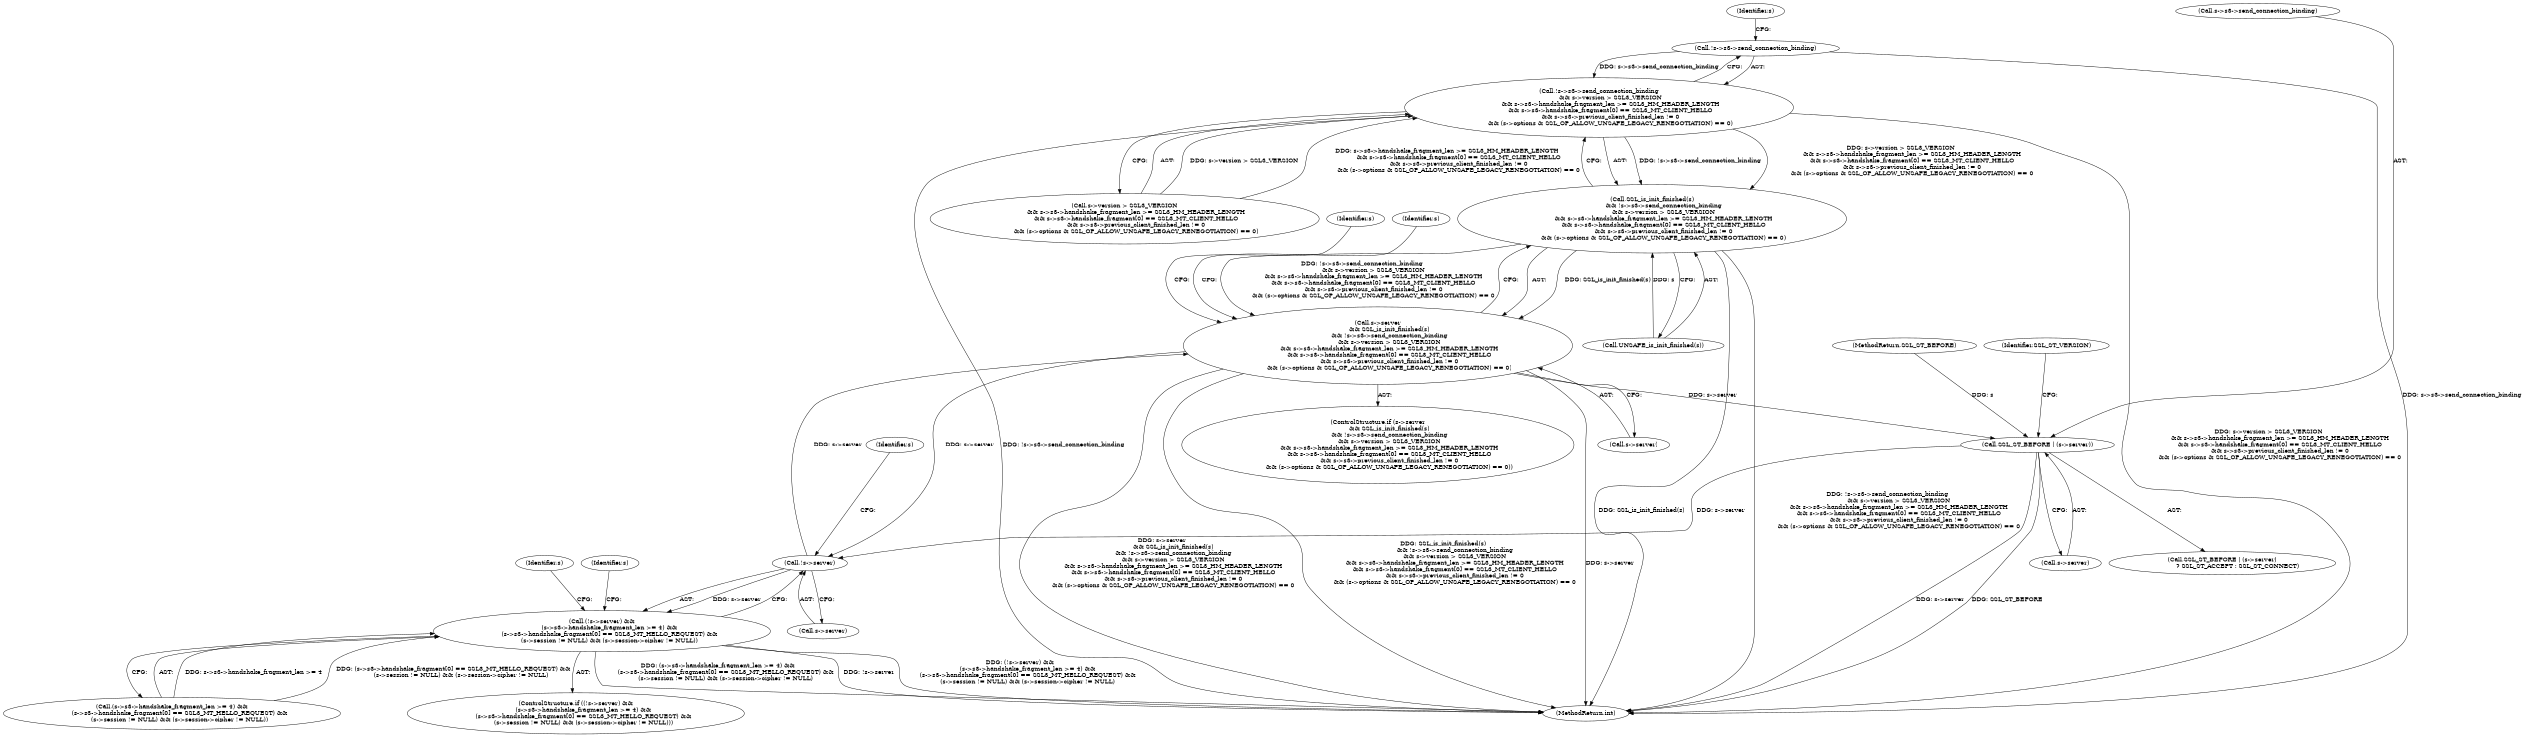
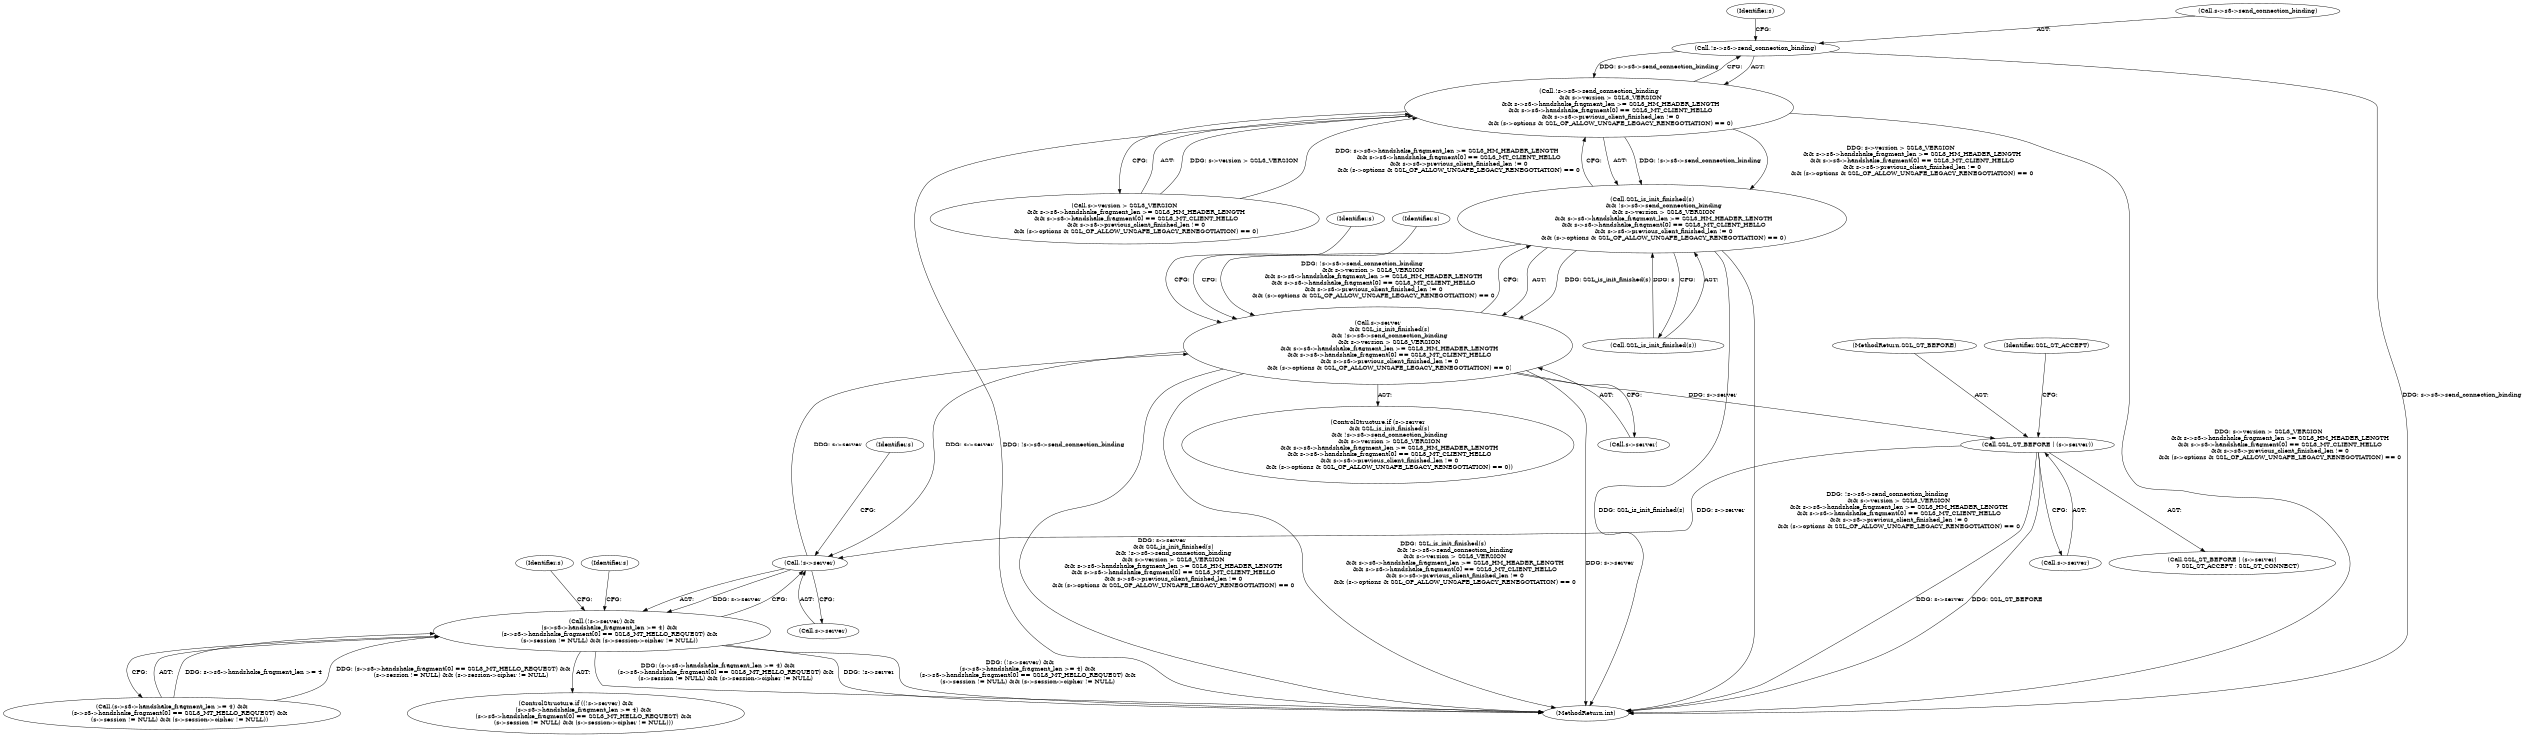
(2393, 334) -> (2009, 30)
(1653, 346) -> (1653, 346)
(2046, 346) -> (2046, 346)
(1983, 395) -> (1983, 395)
